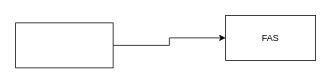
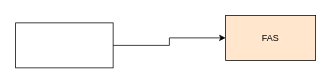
(270, 38) -> (270, 38)
